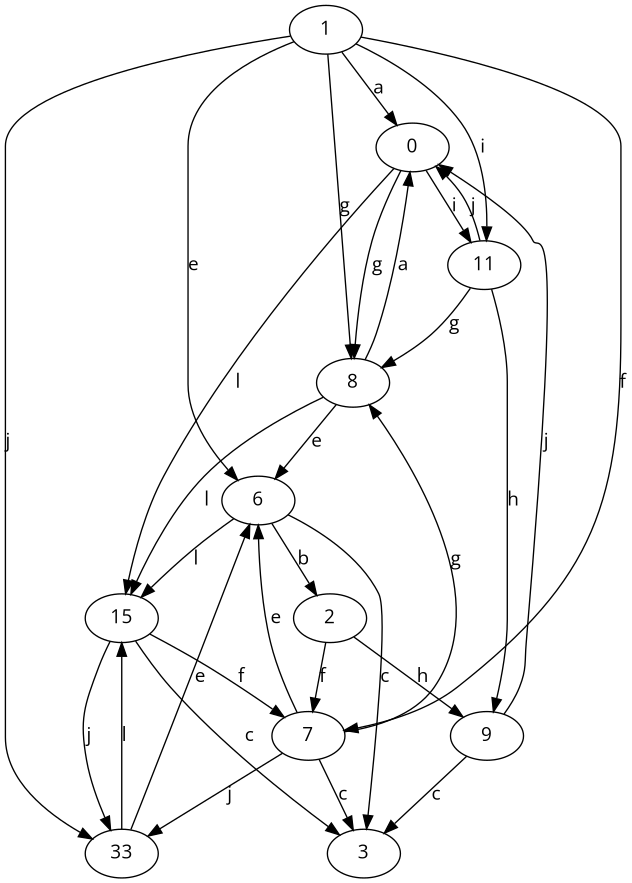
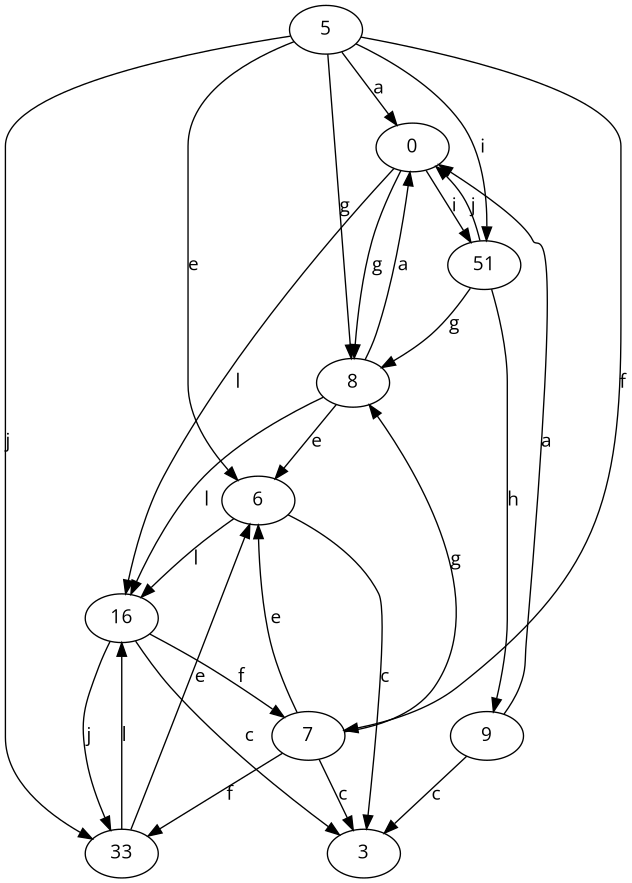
(326, 30) -> (326, 30)
(484, 265) -> (484, 265)
(547, 442) -> (547, 442)
(122, 618) -> (122, 618)
(330, 618) -> none
(230, 795) -> (230, 795)
